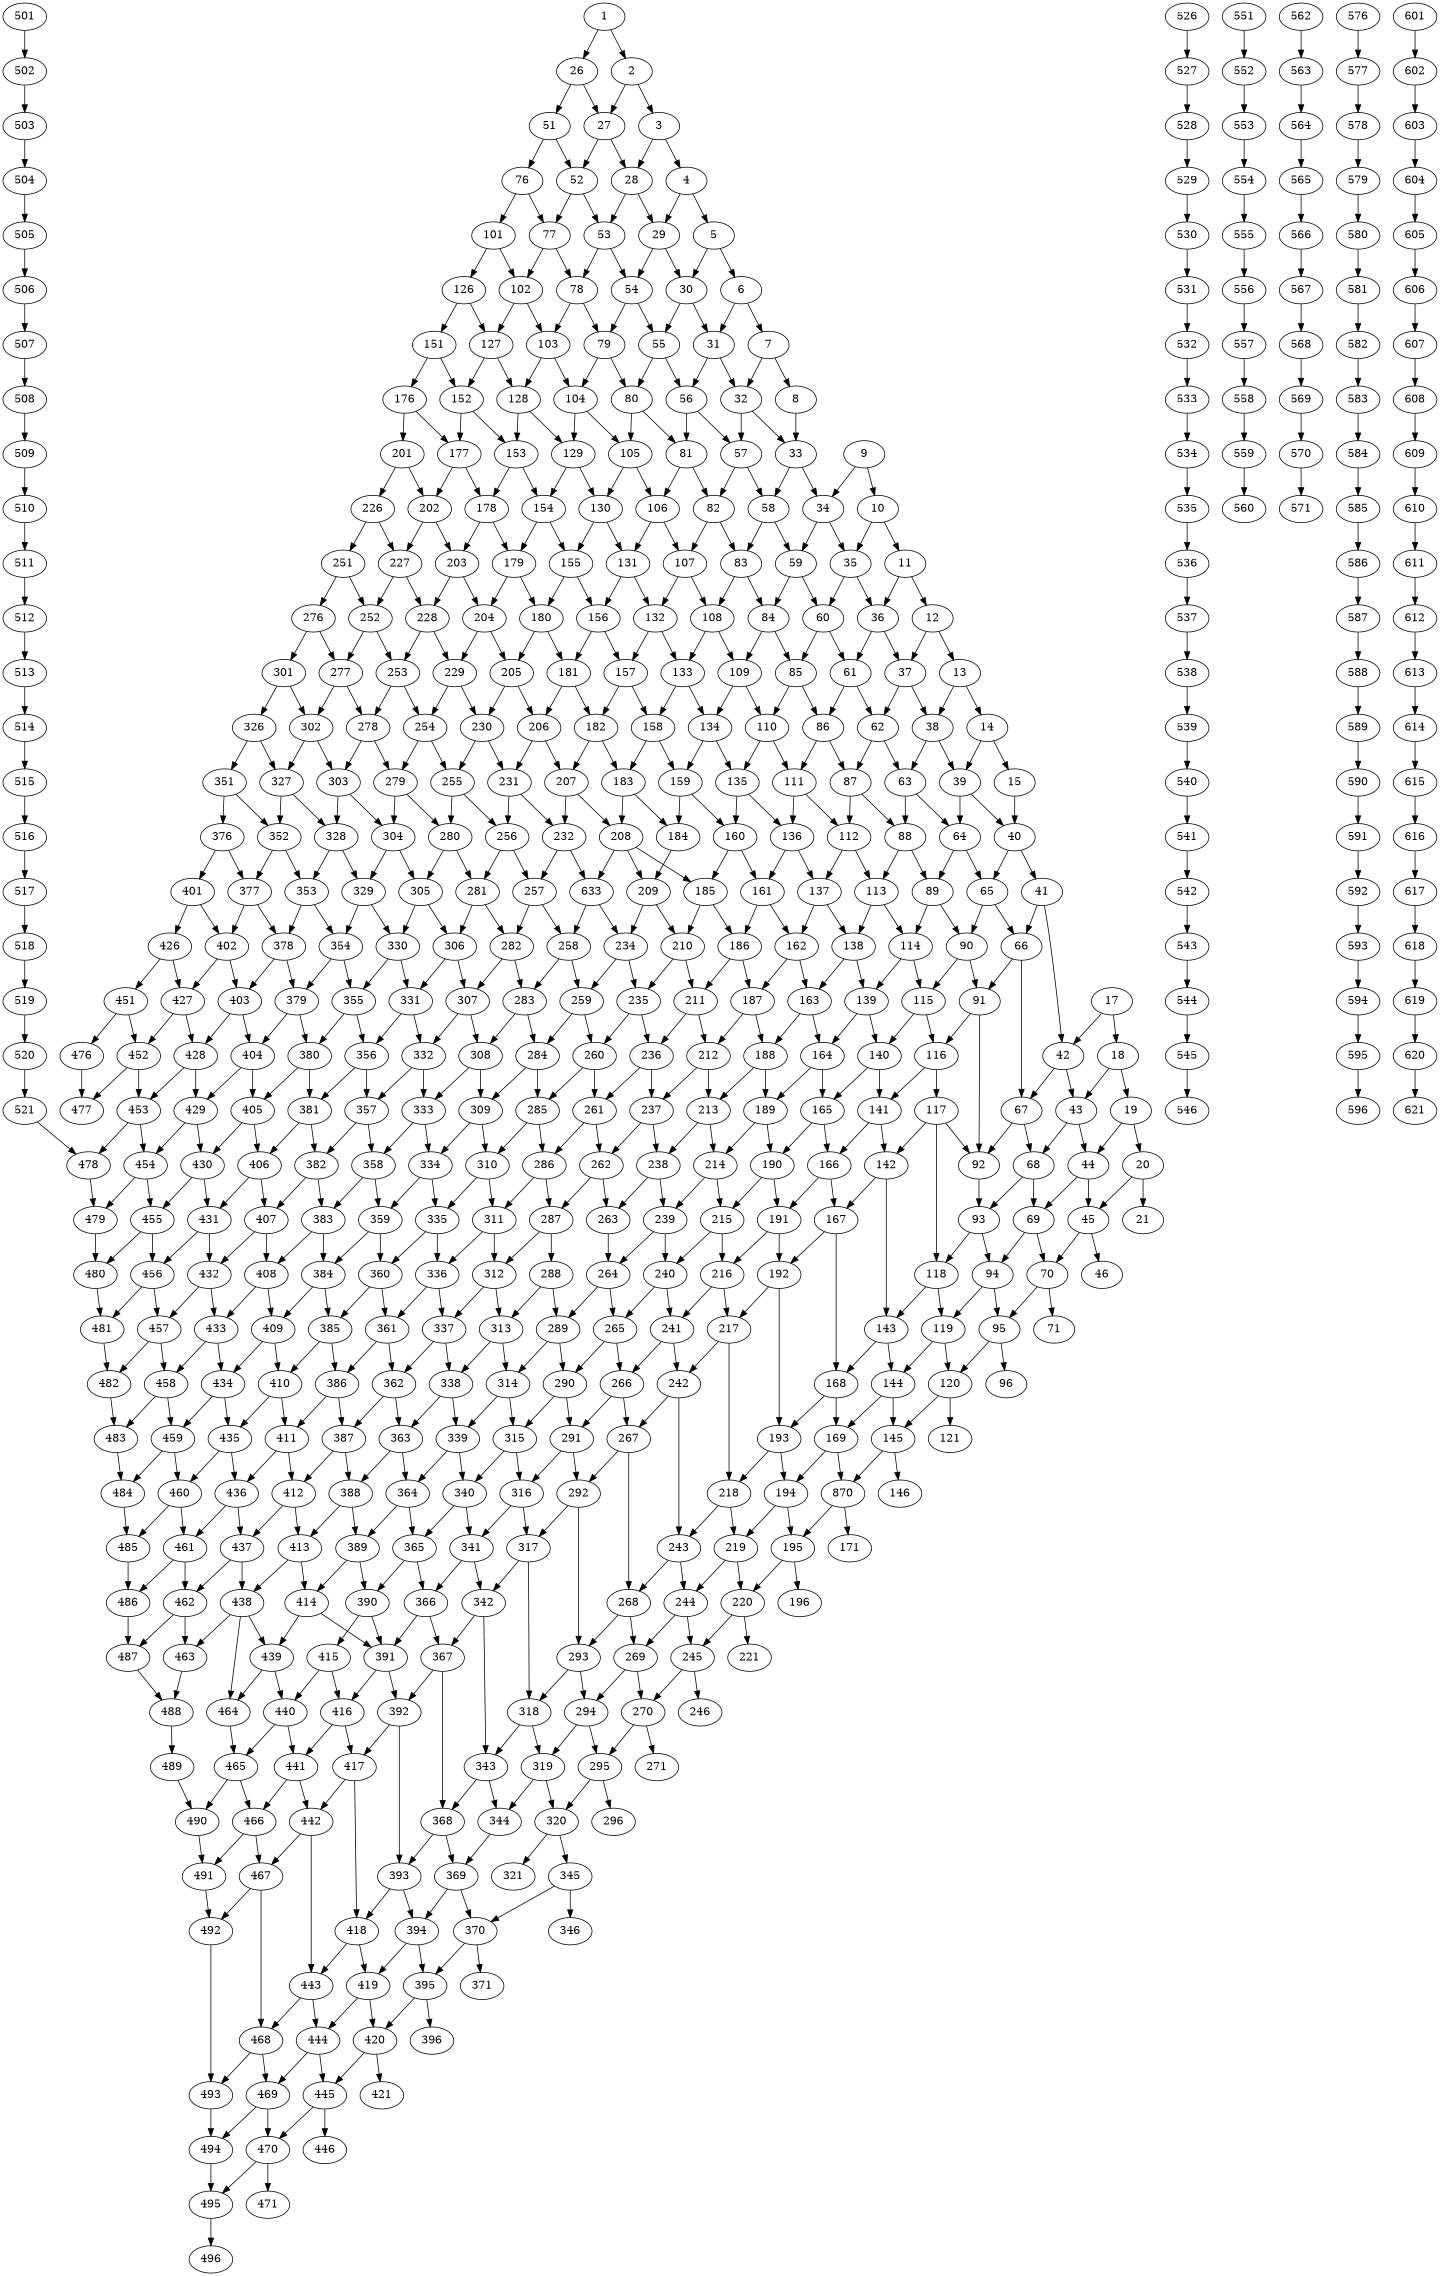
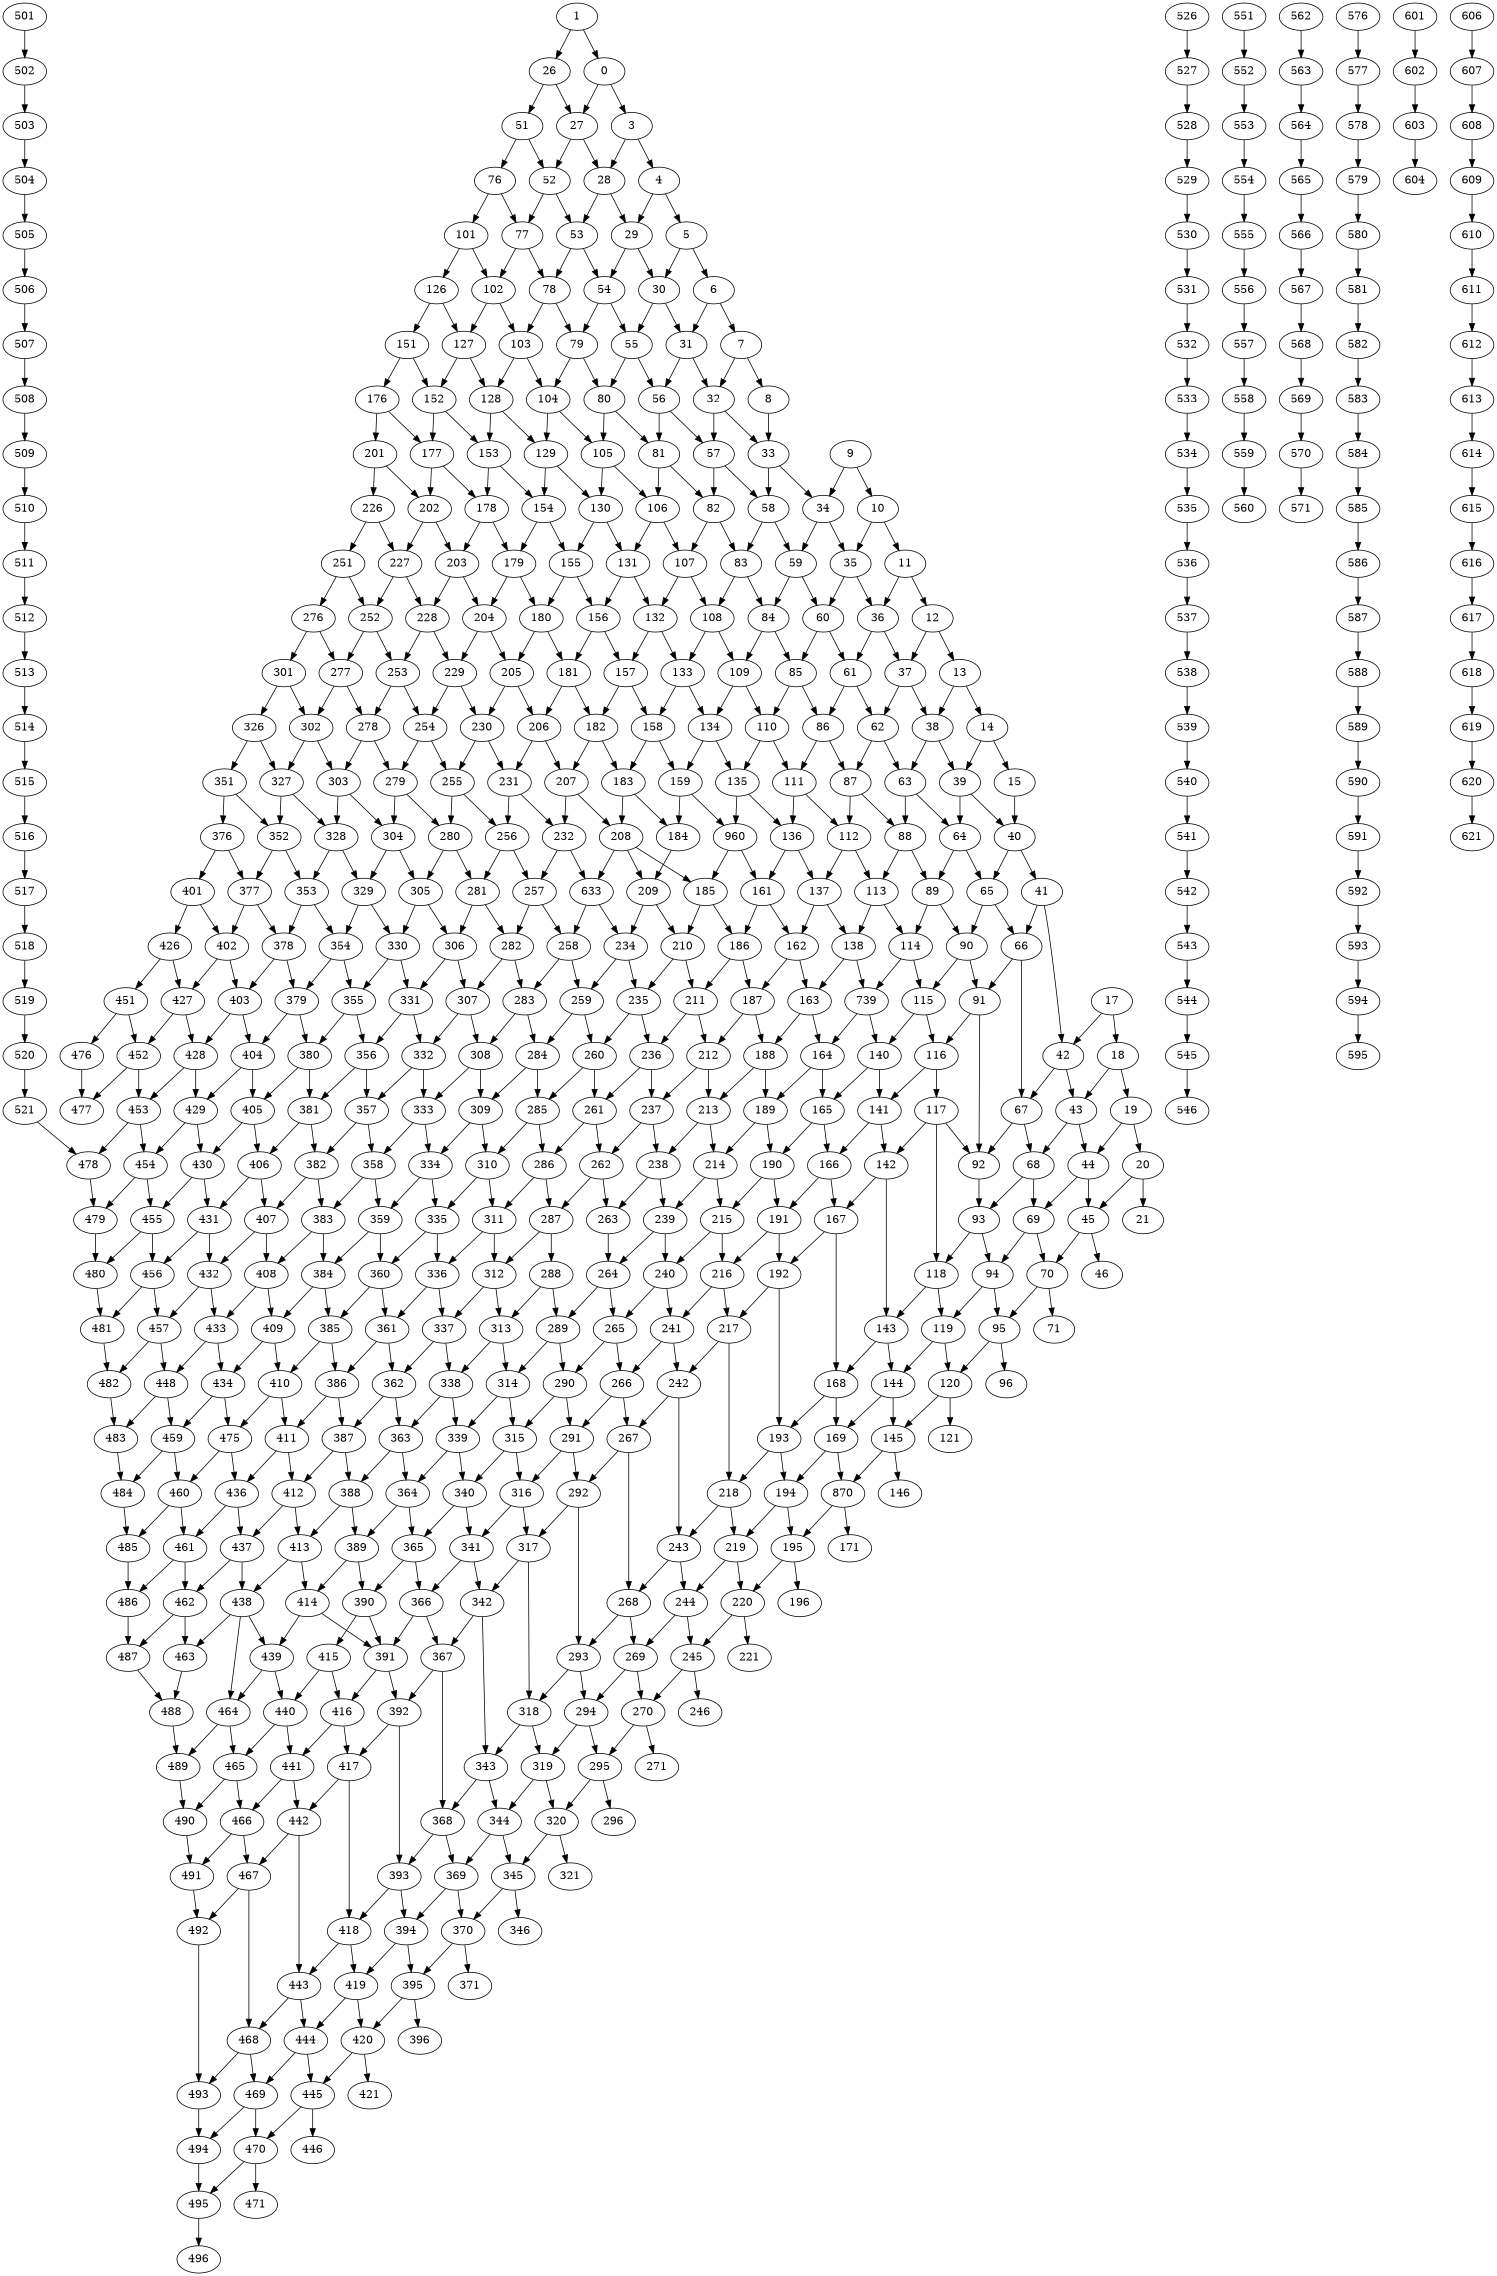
(632, 71) -> (604, 71)
(1415, 236) -> none
(735, 837) -> (735, 837)
(867, 1001) -> (867, 1001)
(1358, 1111) -> none
(166, 1384) -> (166, 1384)
(230, 1439) -> (230, 1439)
none -> (206, 1737)
none -> (505, 1845)
